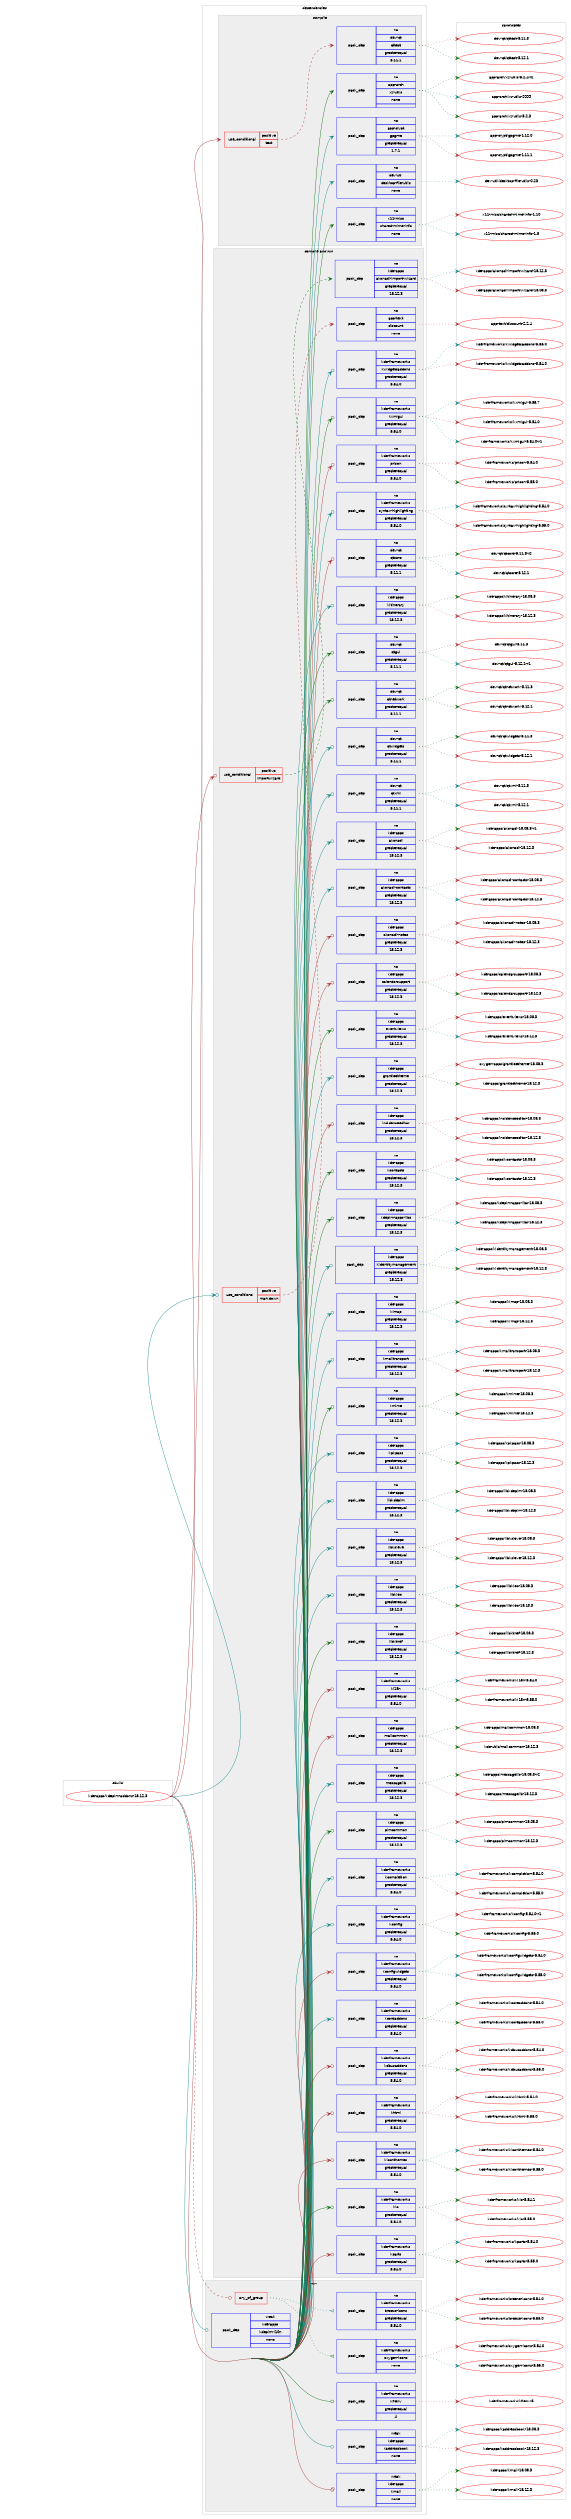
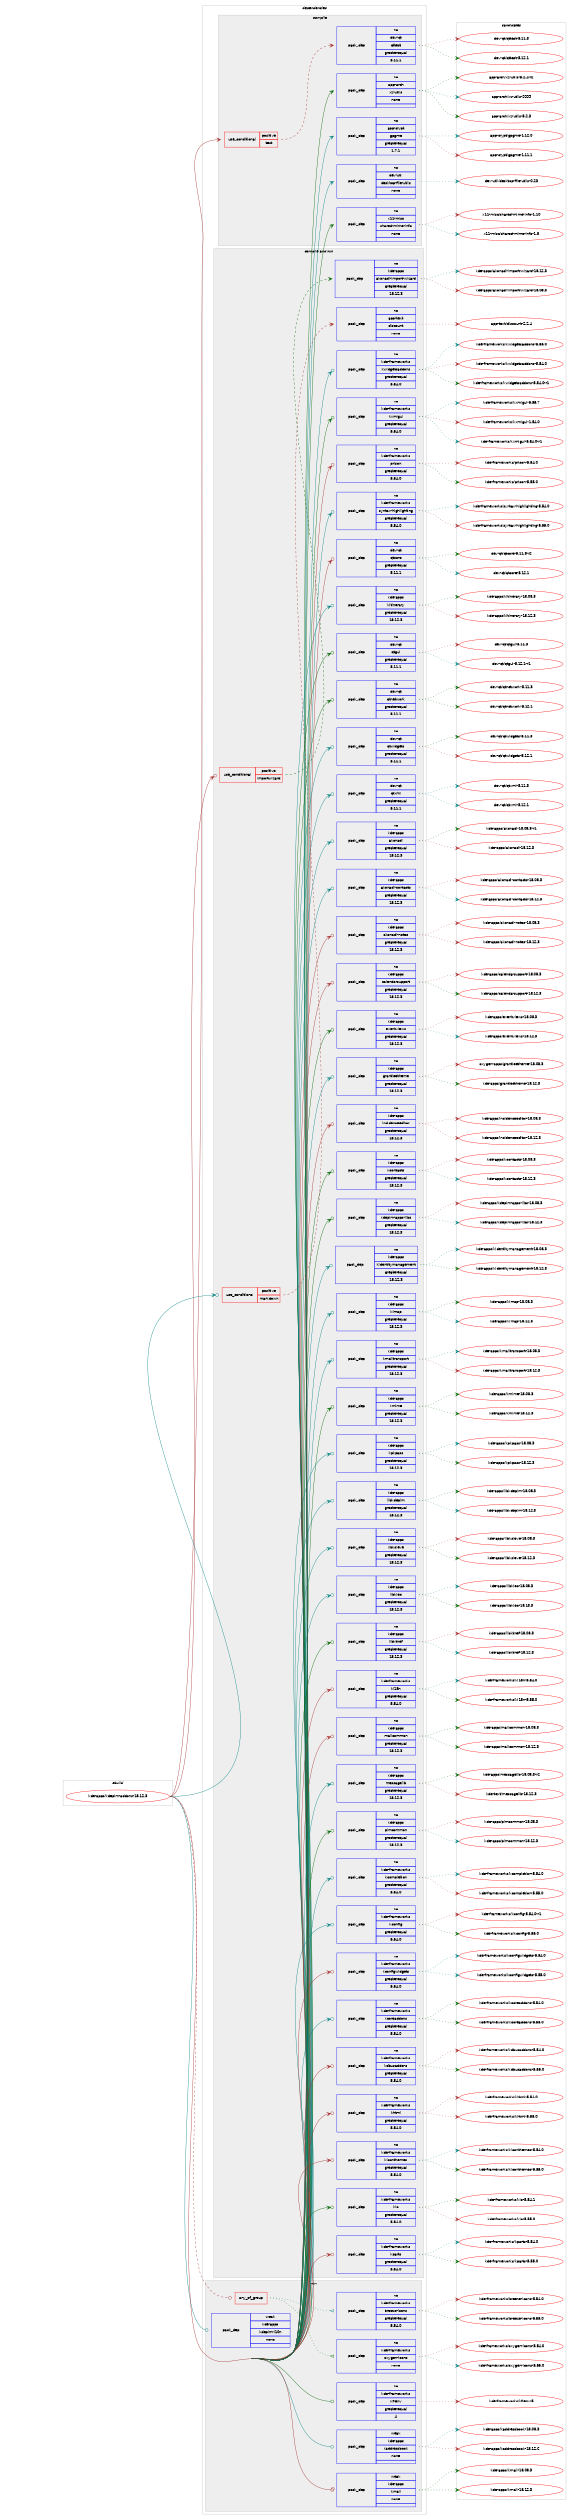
none -> (511, 383)
(511, 422) -> (511, 422)
(511, 1747) -> (511, 1747)
(511, 1794) -> (511, 1794)
(511, 2449) -> (511, 2449)
